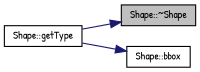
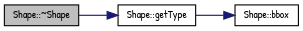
(96, 27) -> (93, 15)
